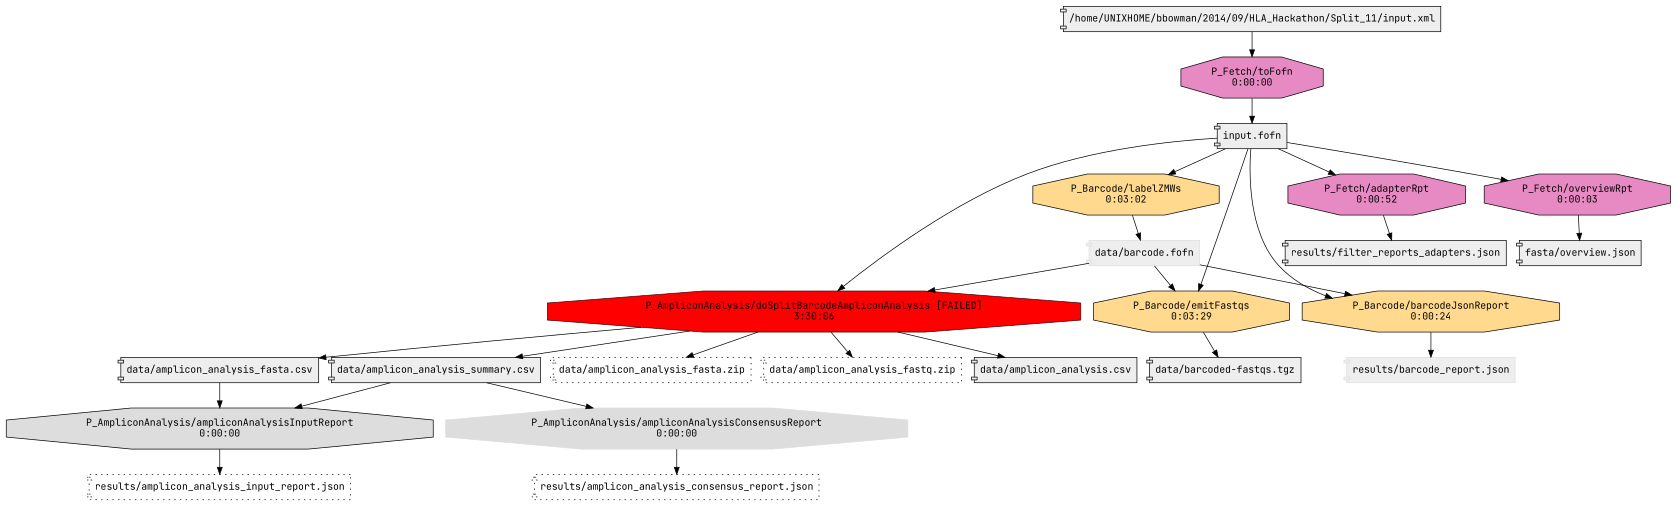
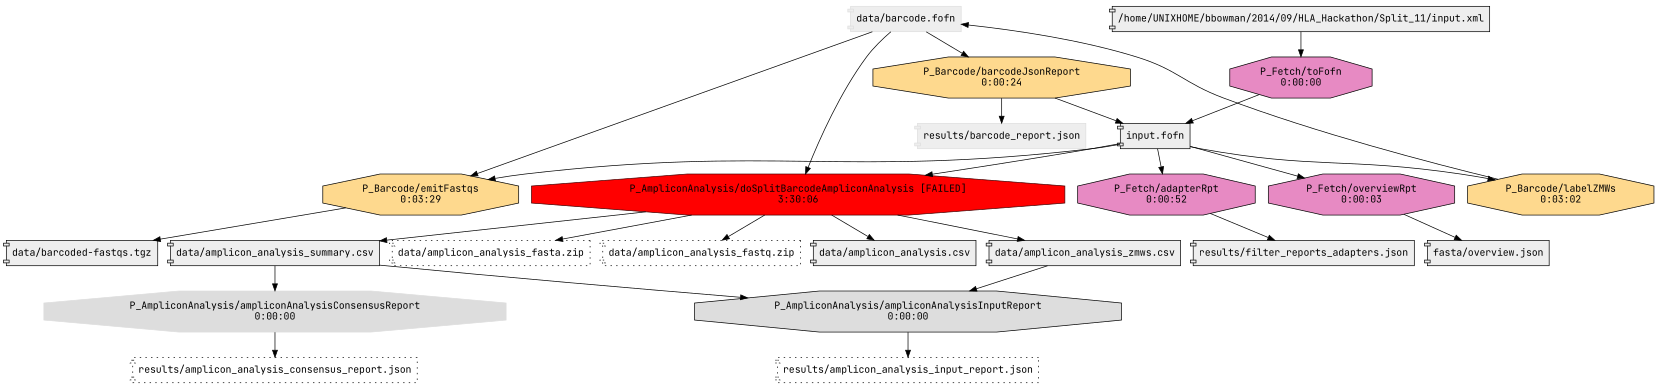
(1261, 237) -> (1086, 109)
(220, 370) -> (1085, 253)
